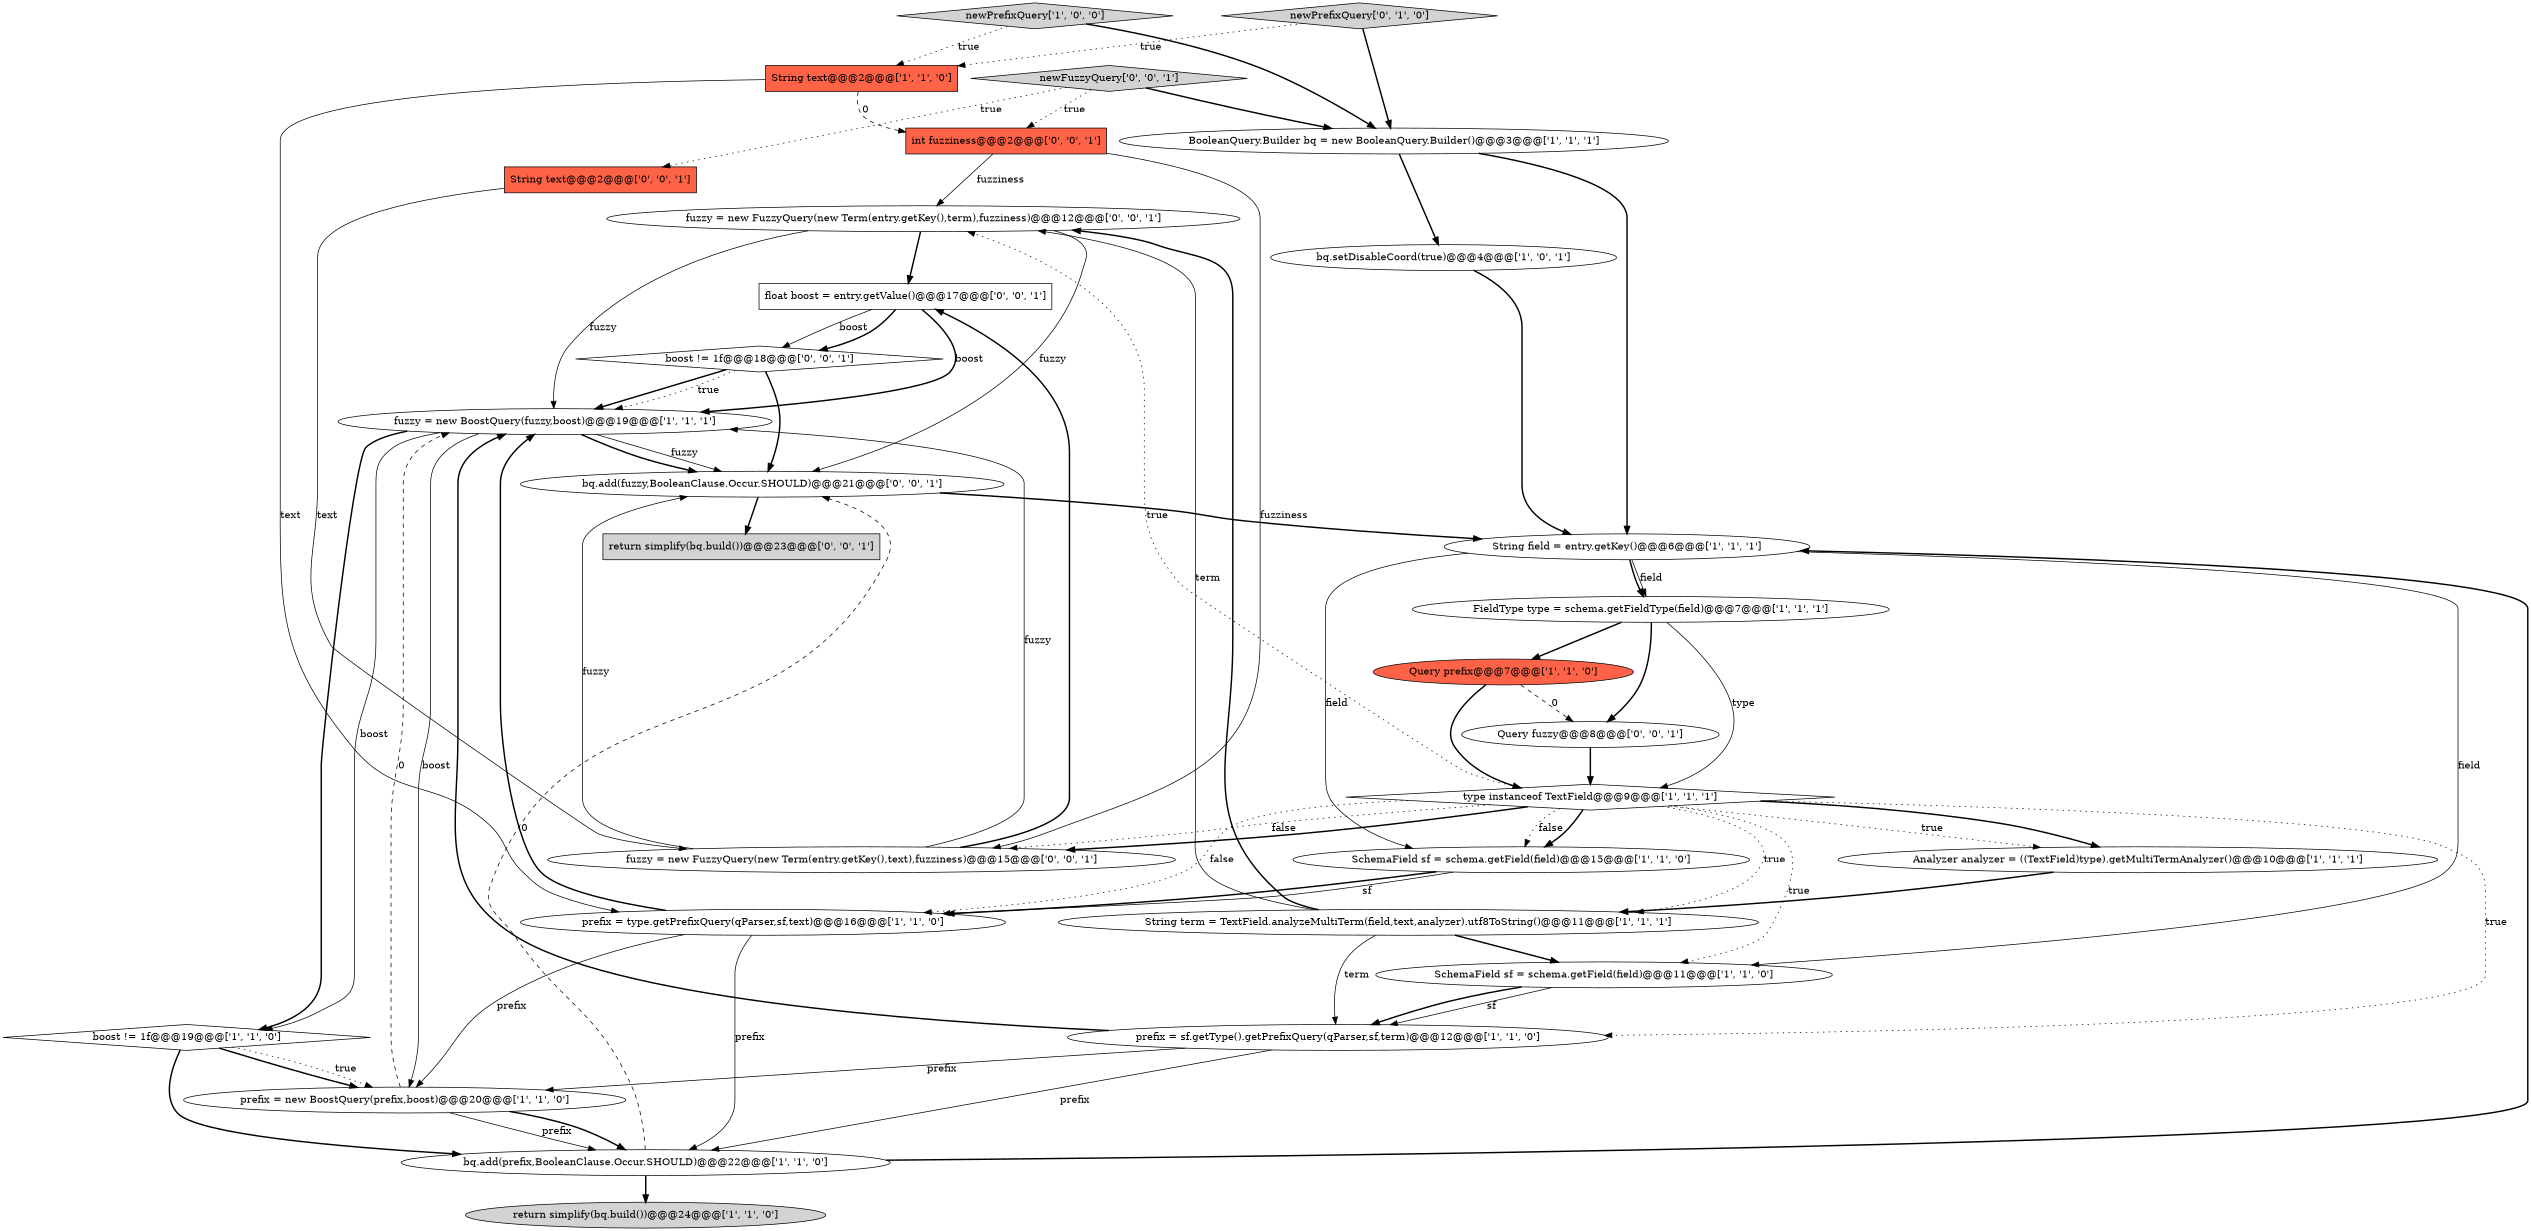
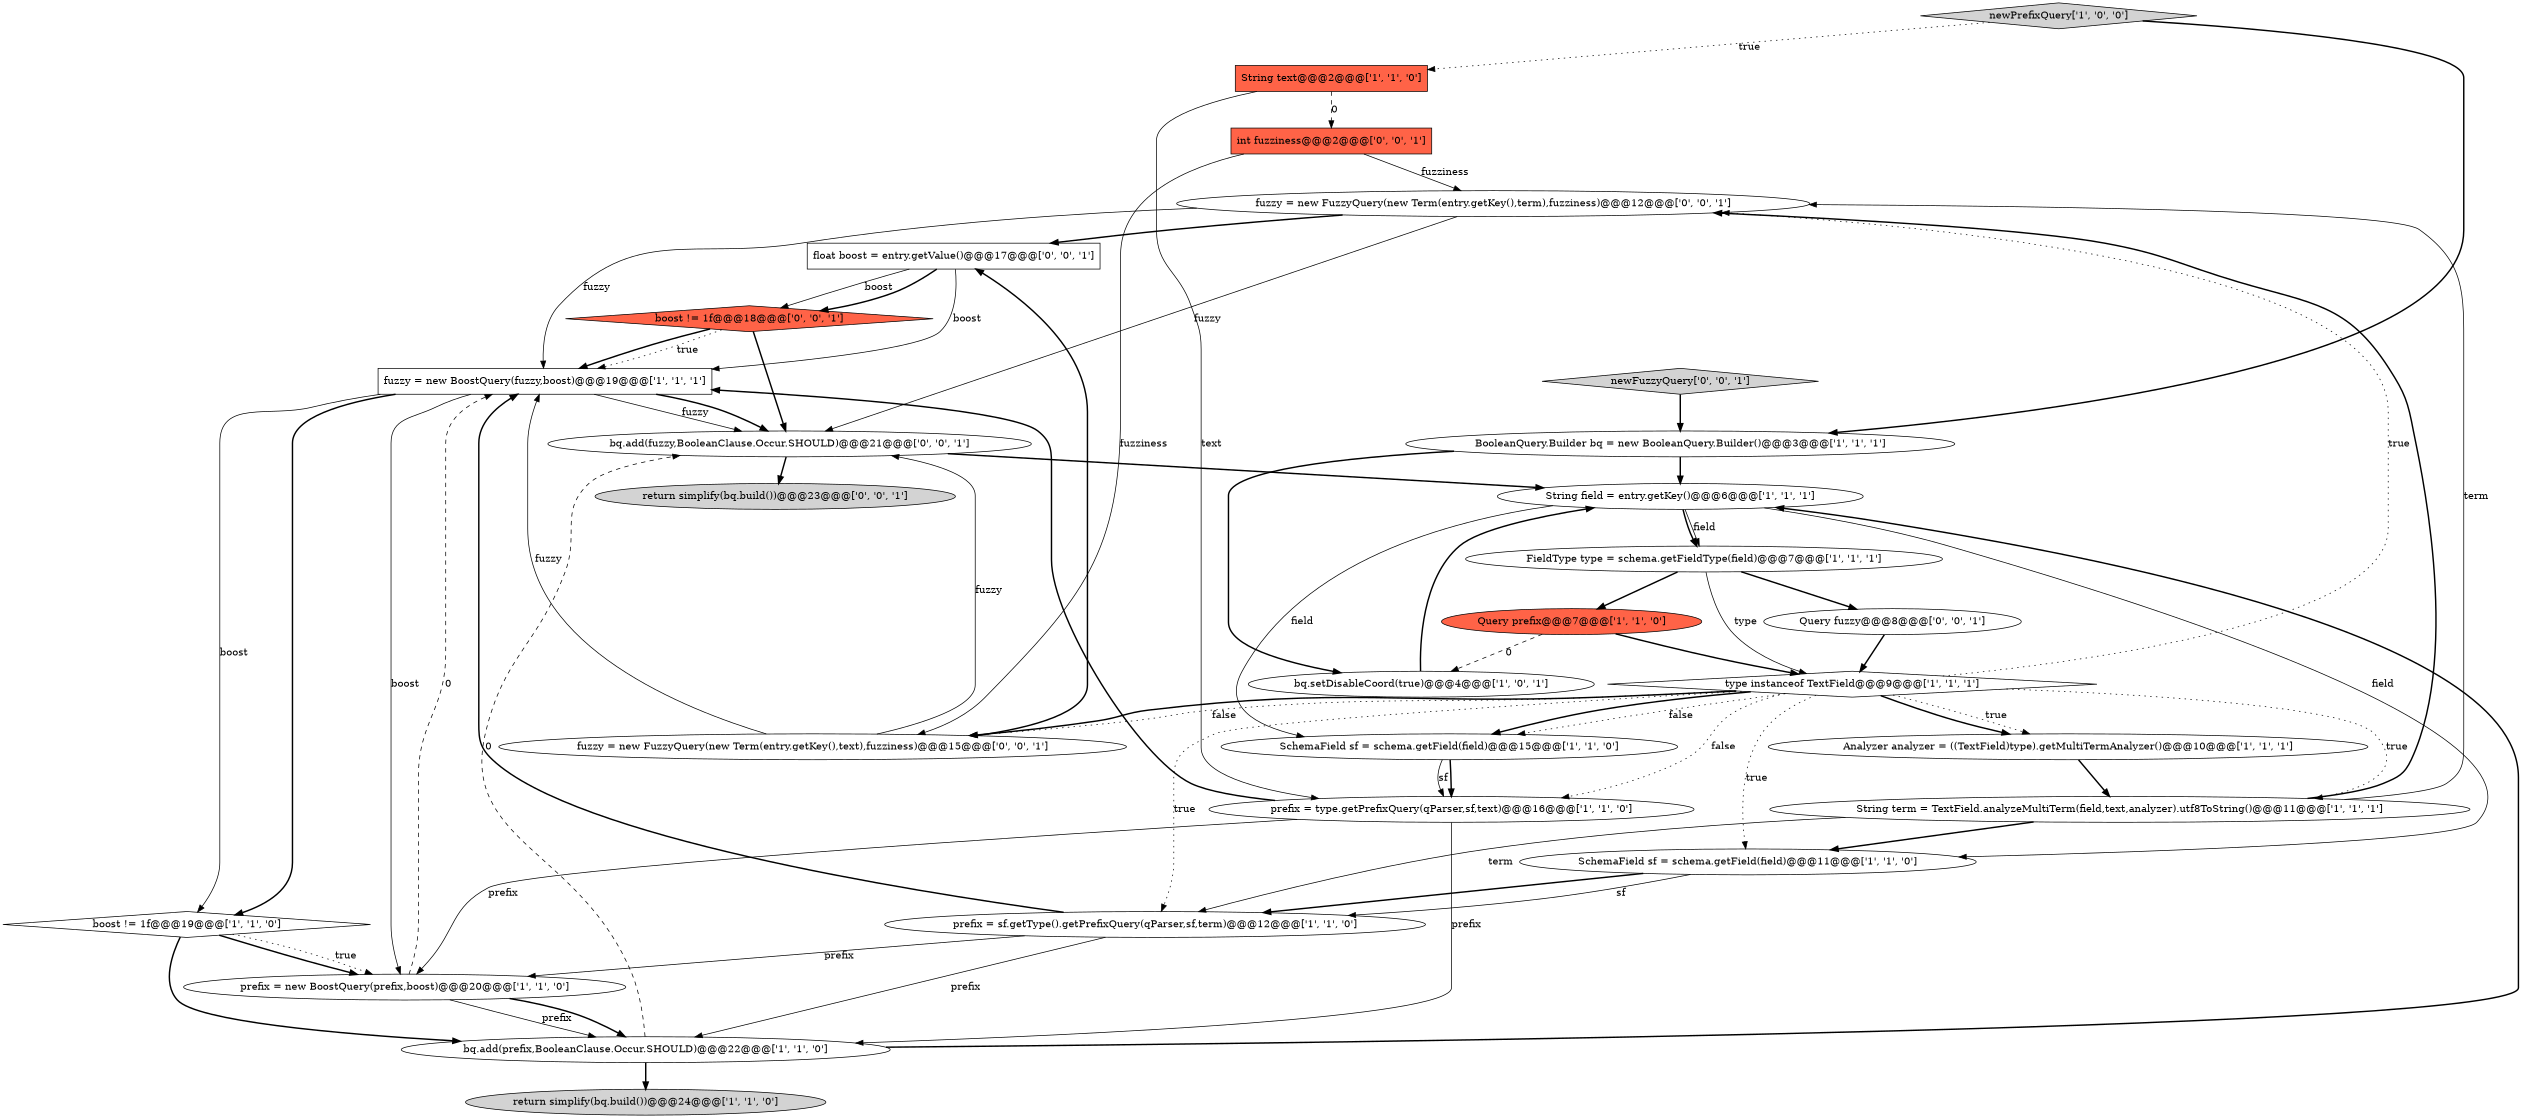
(1359, 16) -> none
(1062, 107) -> none
(600, 180) -> none
(759, 359) -> (749, 319)
(869, 395) -> (864, 352)
(555, 422) -> (545, 381)
(741, 547) -> (775, 496)
(1544, 701) -> (1500, 651)
